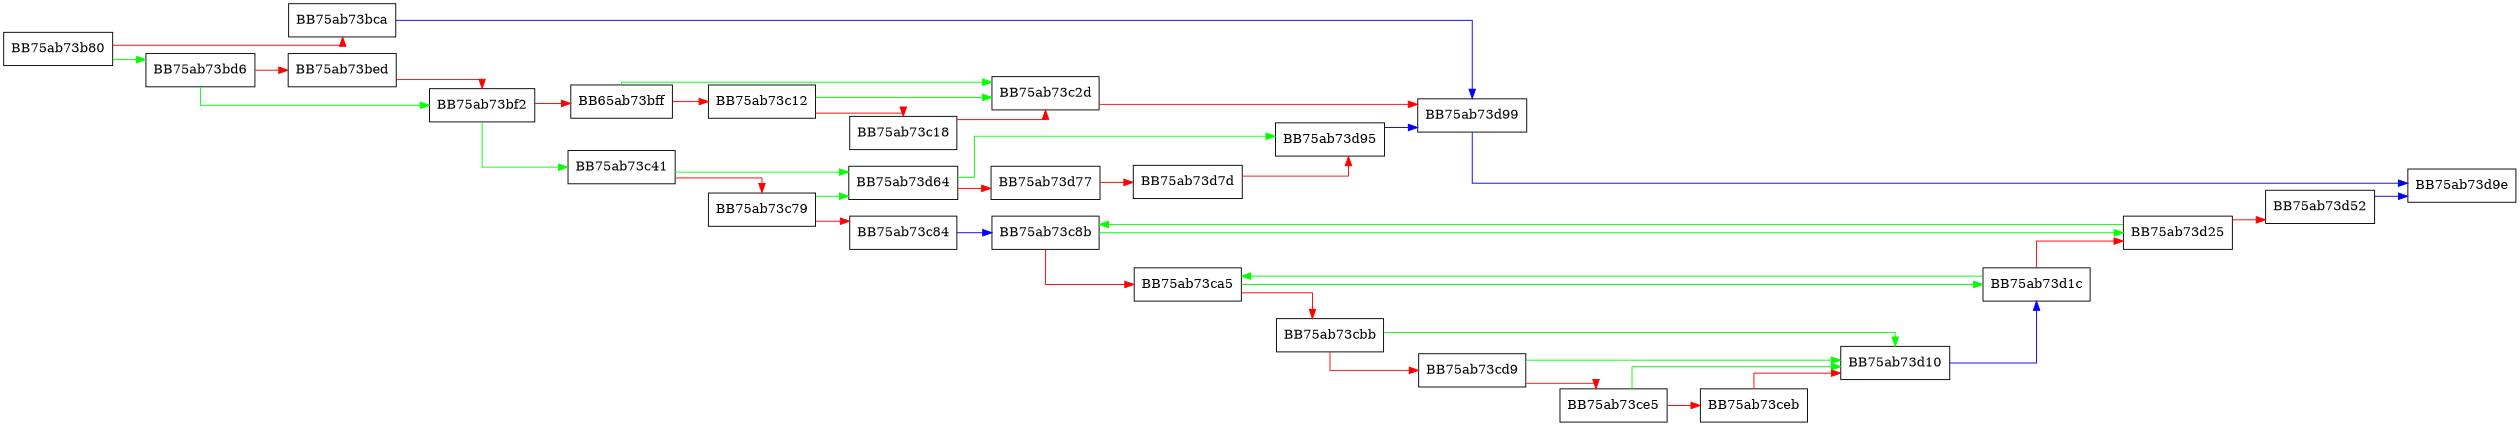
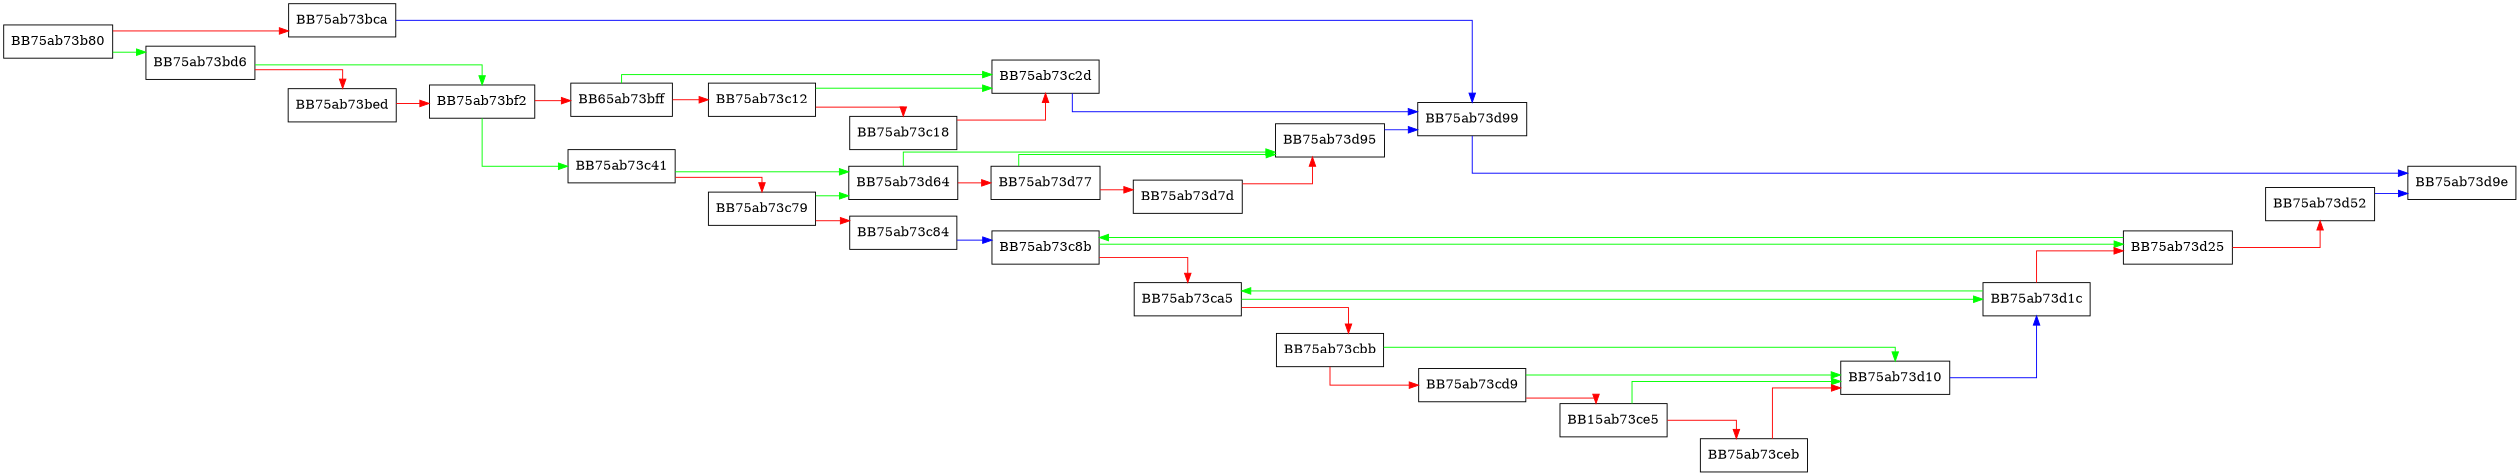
(1254, 104) -> (1231, 112)
none -> (1137, 155)
(1614, 405) -> (1614, 420)
